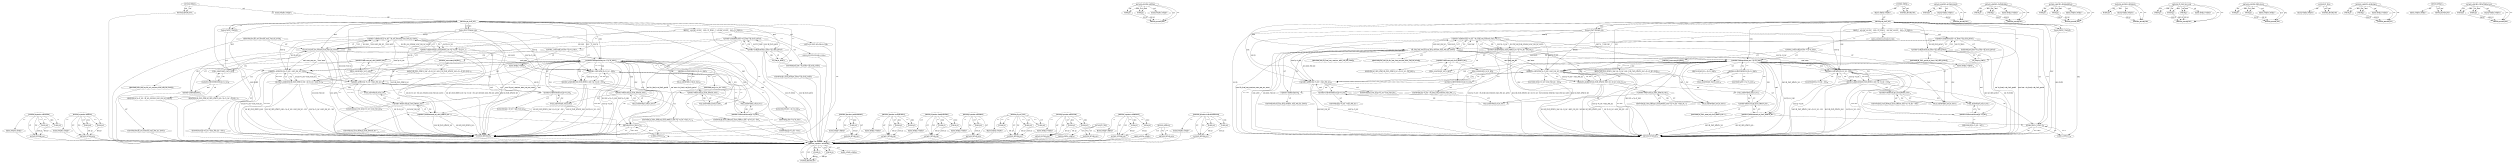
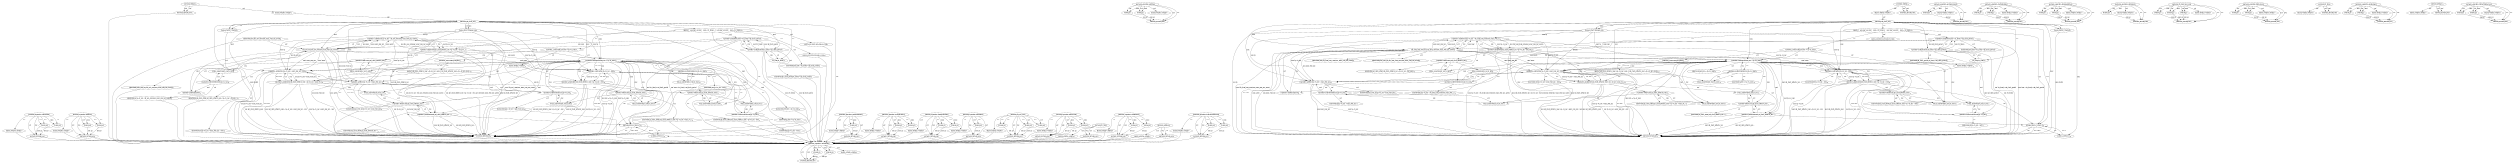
(1286, 104) -> none
(146, 131) -> none
